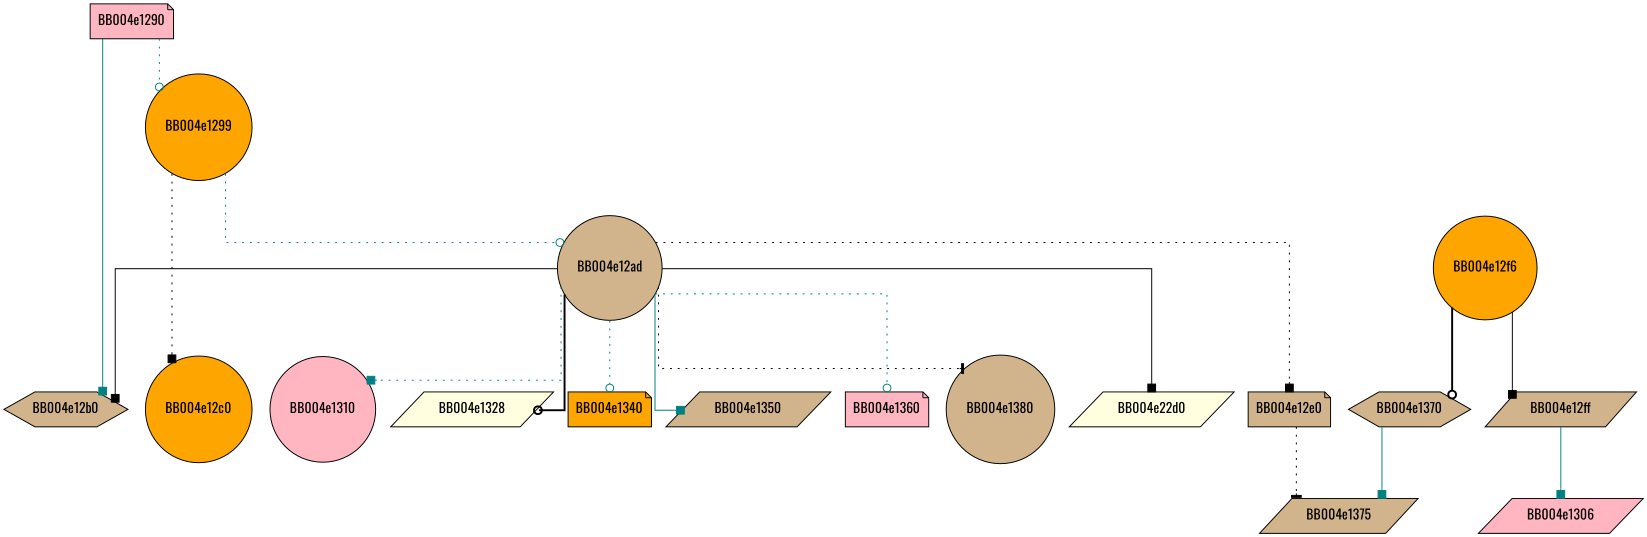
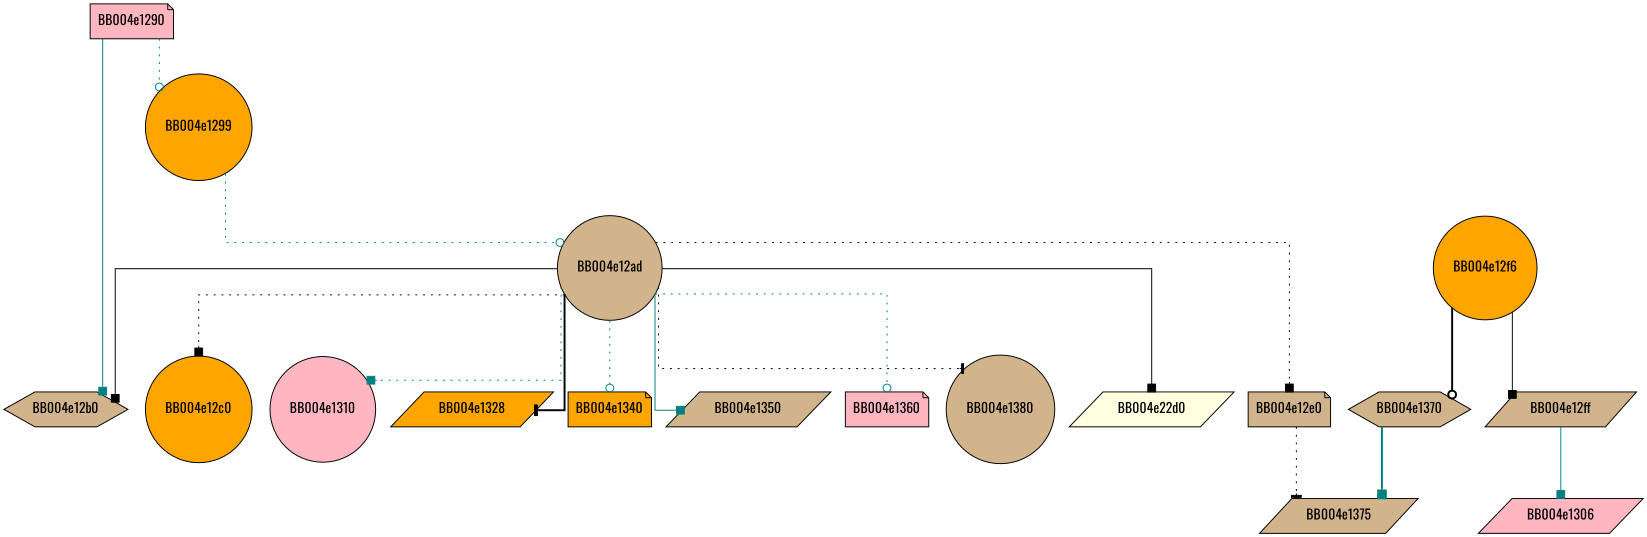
(172, 259) -> (356, 295)
(565, 386) -> (565, 386)
(472, 409) -> (472, 409)
(1382, 458) -> (1382, 458)
